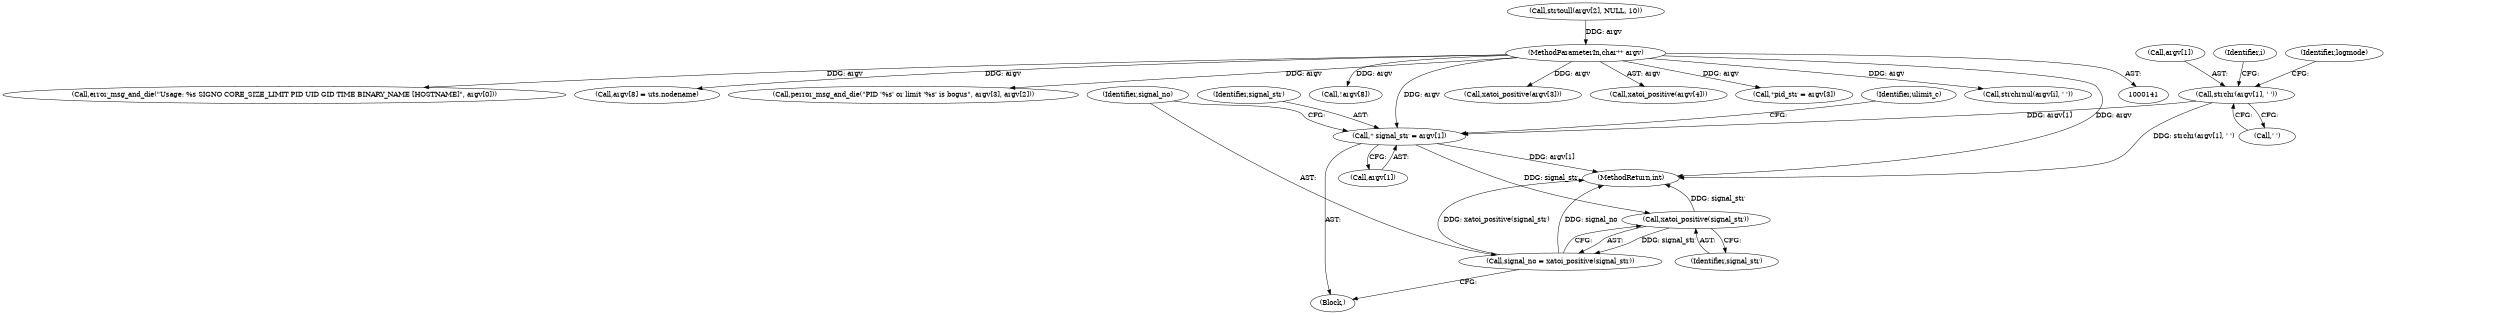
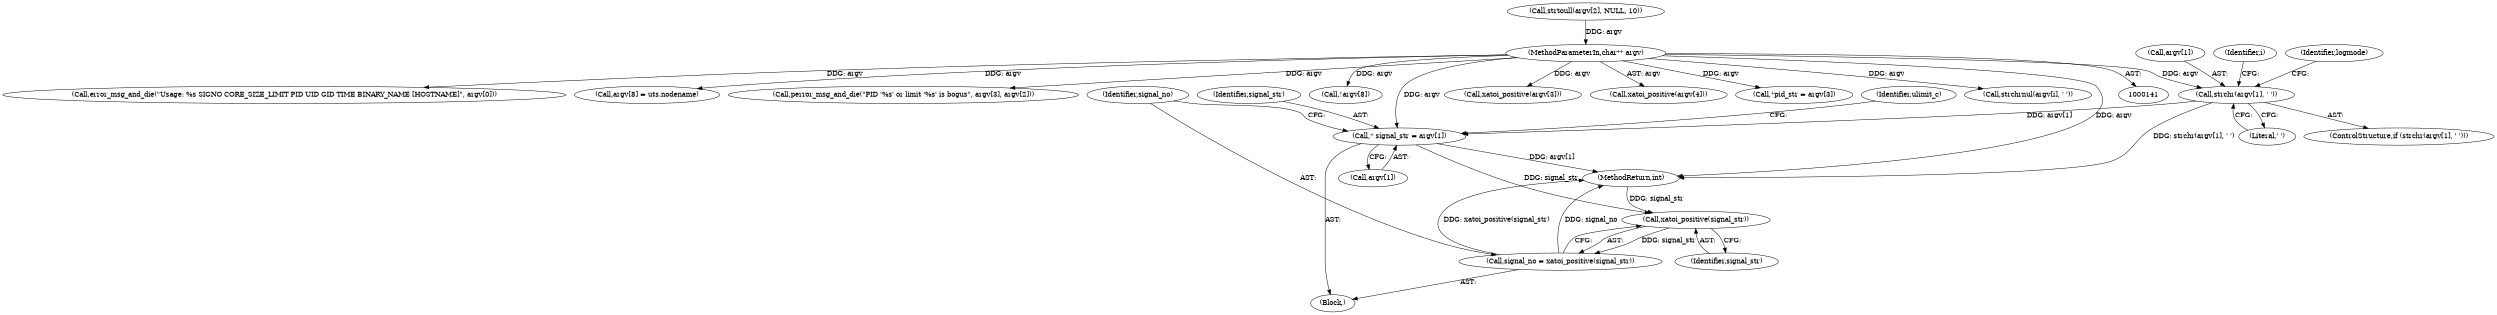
none -> (1933, 59)
(2267, 137) -> (2267, 137)
none -> (2399, 137)
(1685, 195) -> (1631, 204)
(1469, 282) -> (1469, 282)
